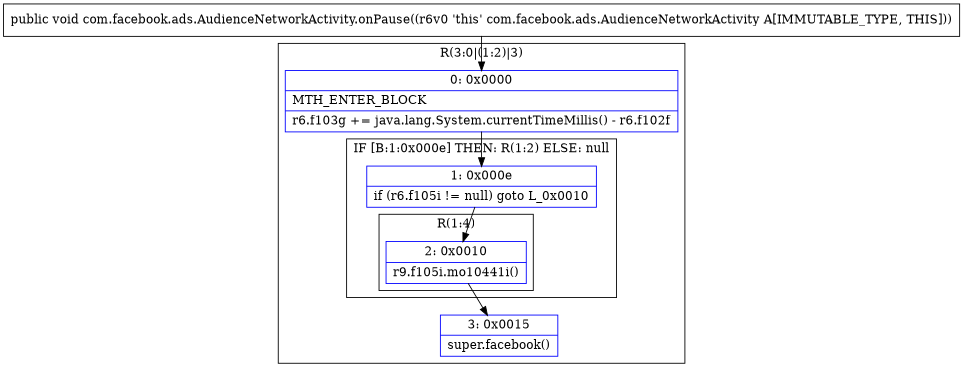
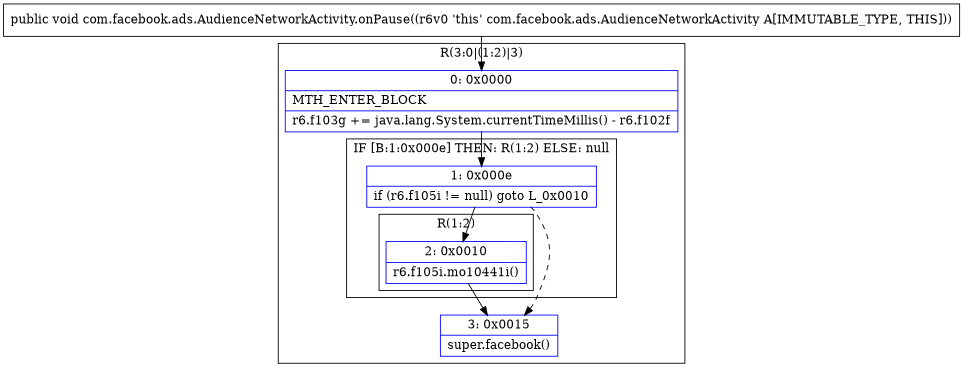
(456, 224) -> (456, 224)
none -> (549, 257)
(456, 273) -> (456, 273)
